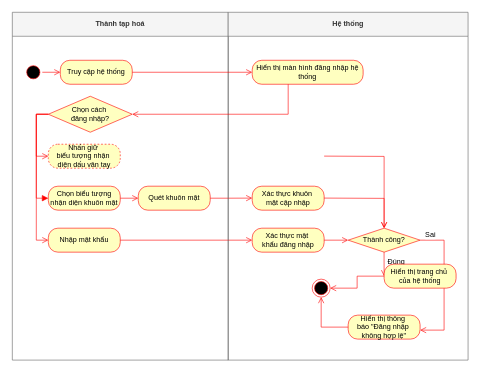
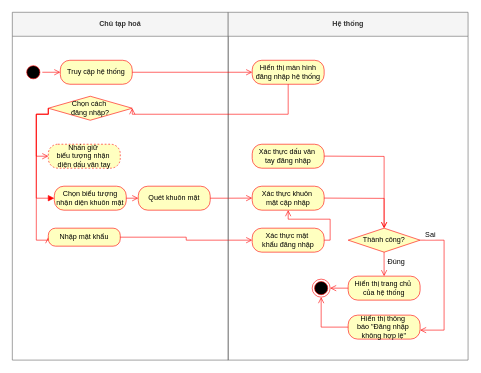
(120, 24) -> (120, 24)
(308, 72) -> (288, 72)
(90, 114) -> (90, 108)
none -> (288, 156)
(84, 198) -> (90, 198)
(84, 240) -> (84, 237)
(338, 240) -> (317, 219)
(420, 276) -> (384, 288)
